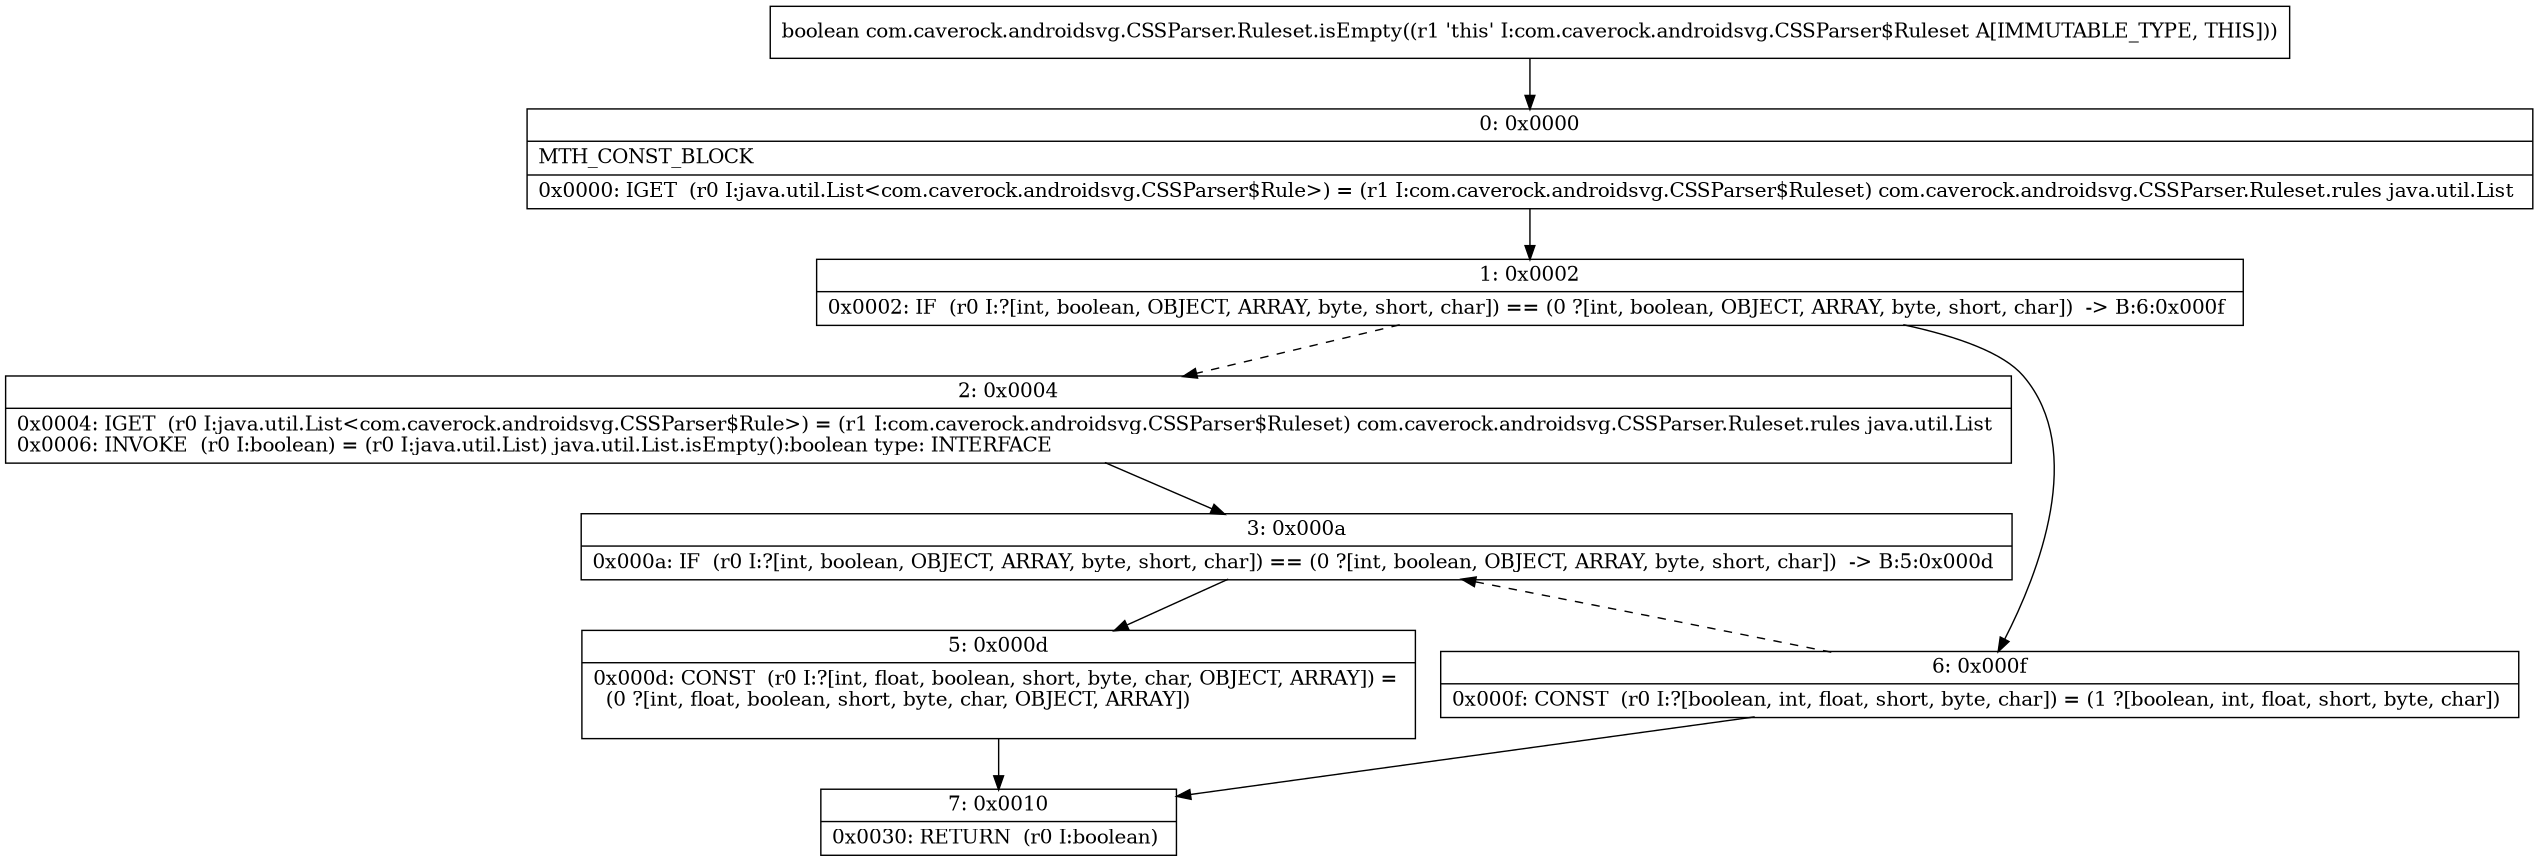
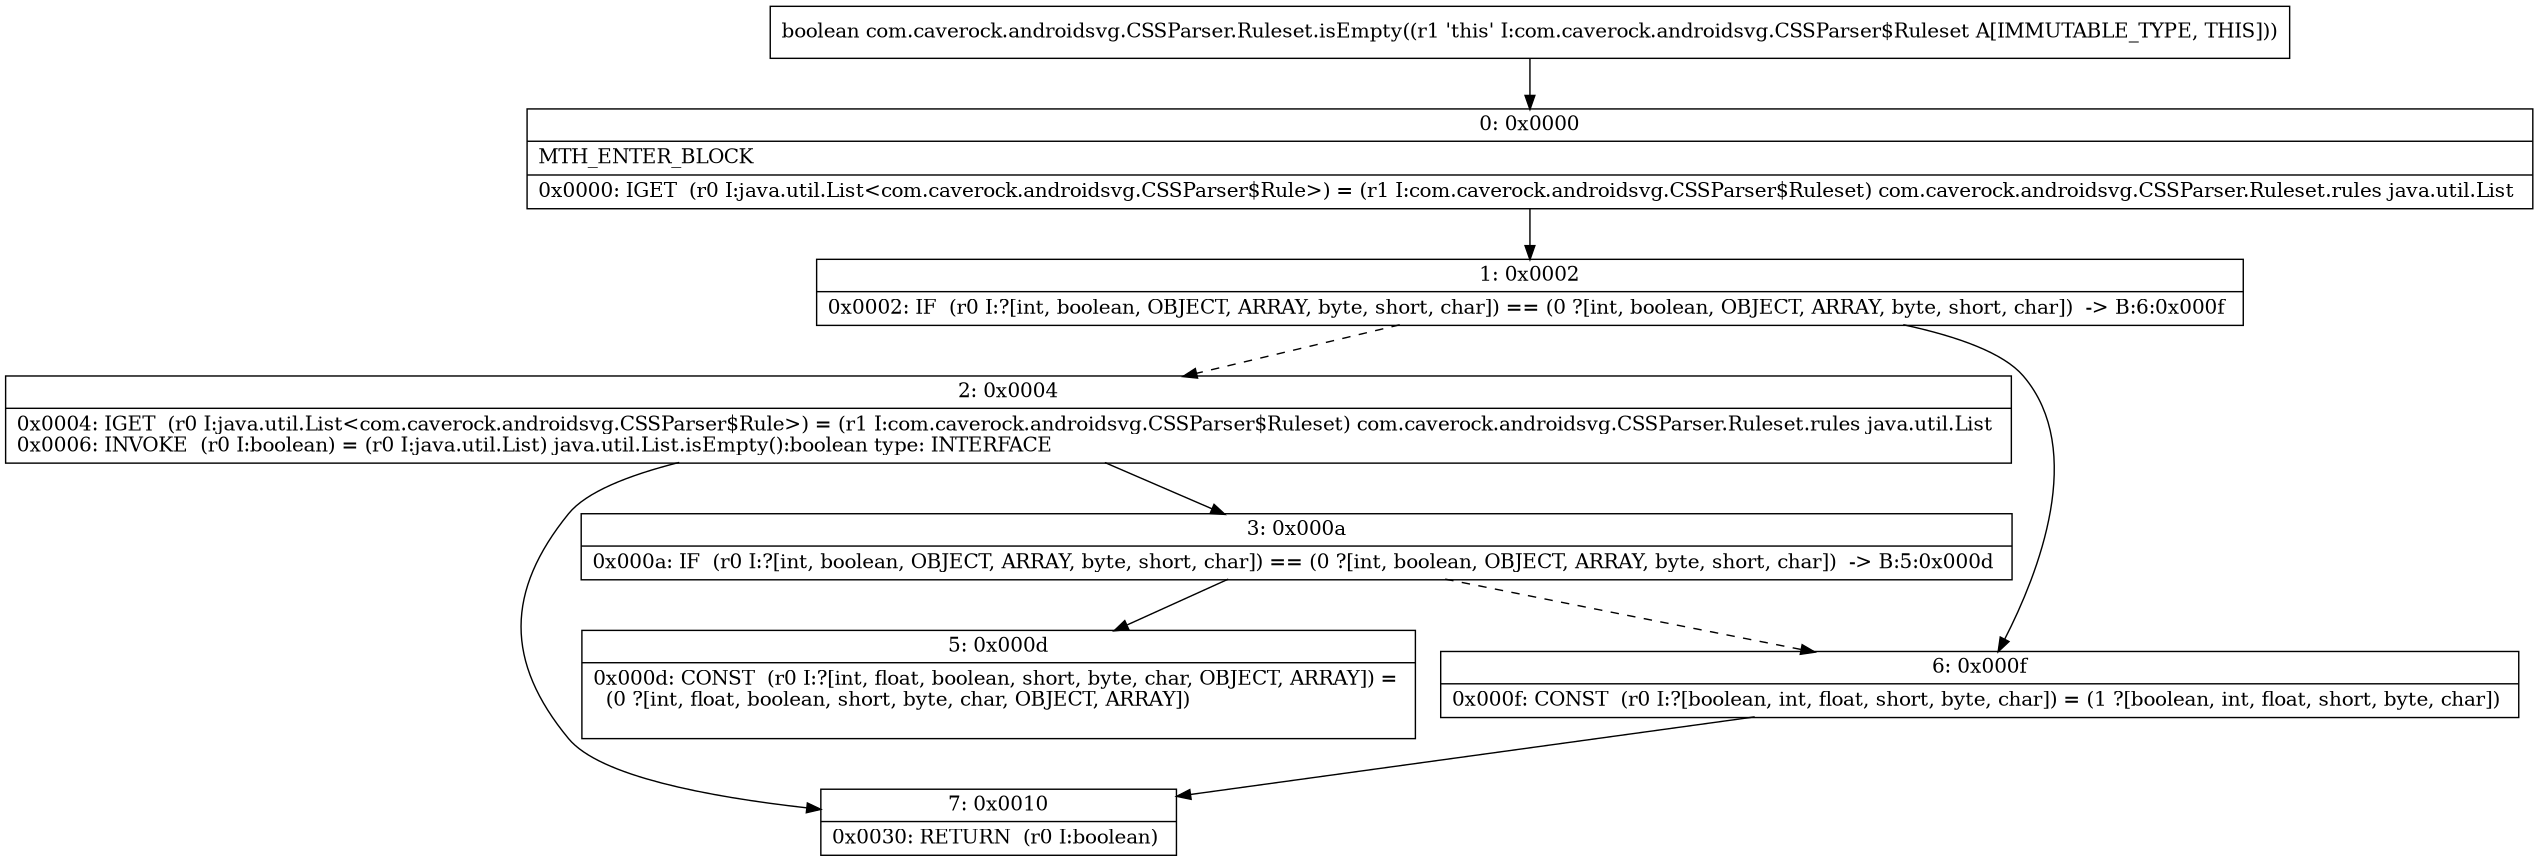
(647, 157) -> (647, 157)
(1653, 617) -> (1623, 615)
(999, 757) -> (536, 688)
